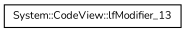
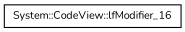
(93, 16) -> (93, 16)
